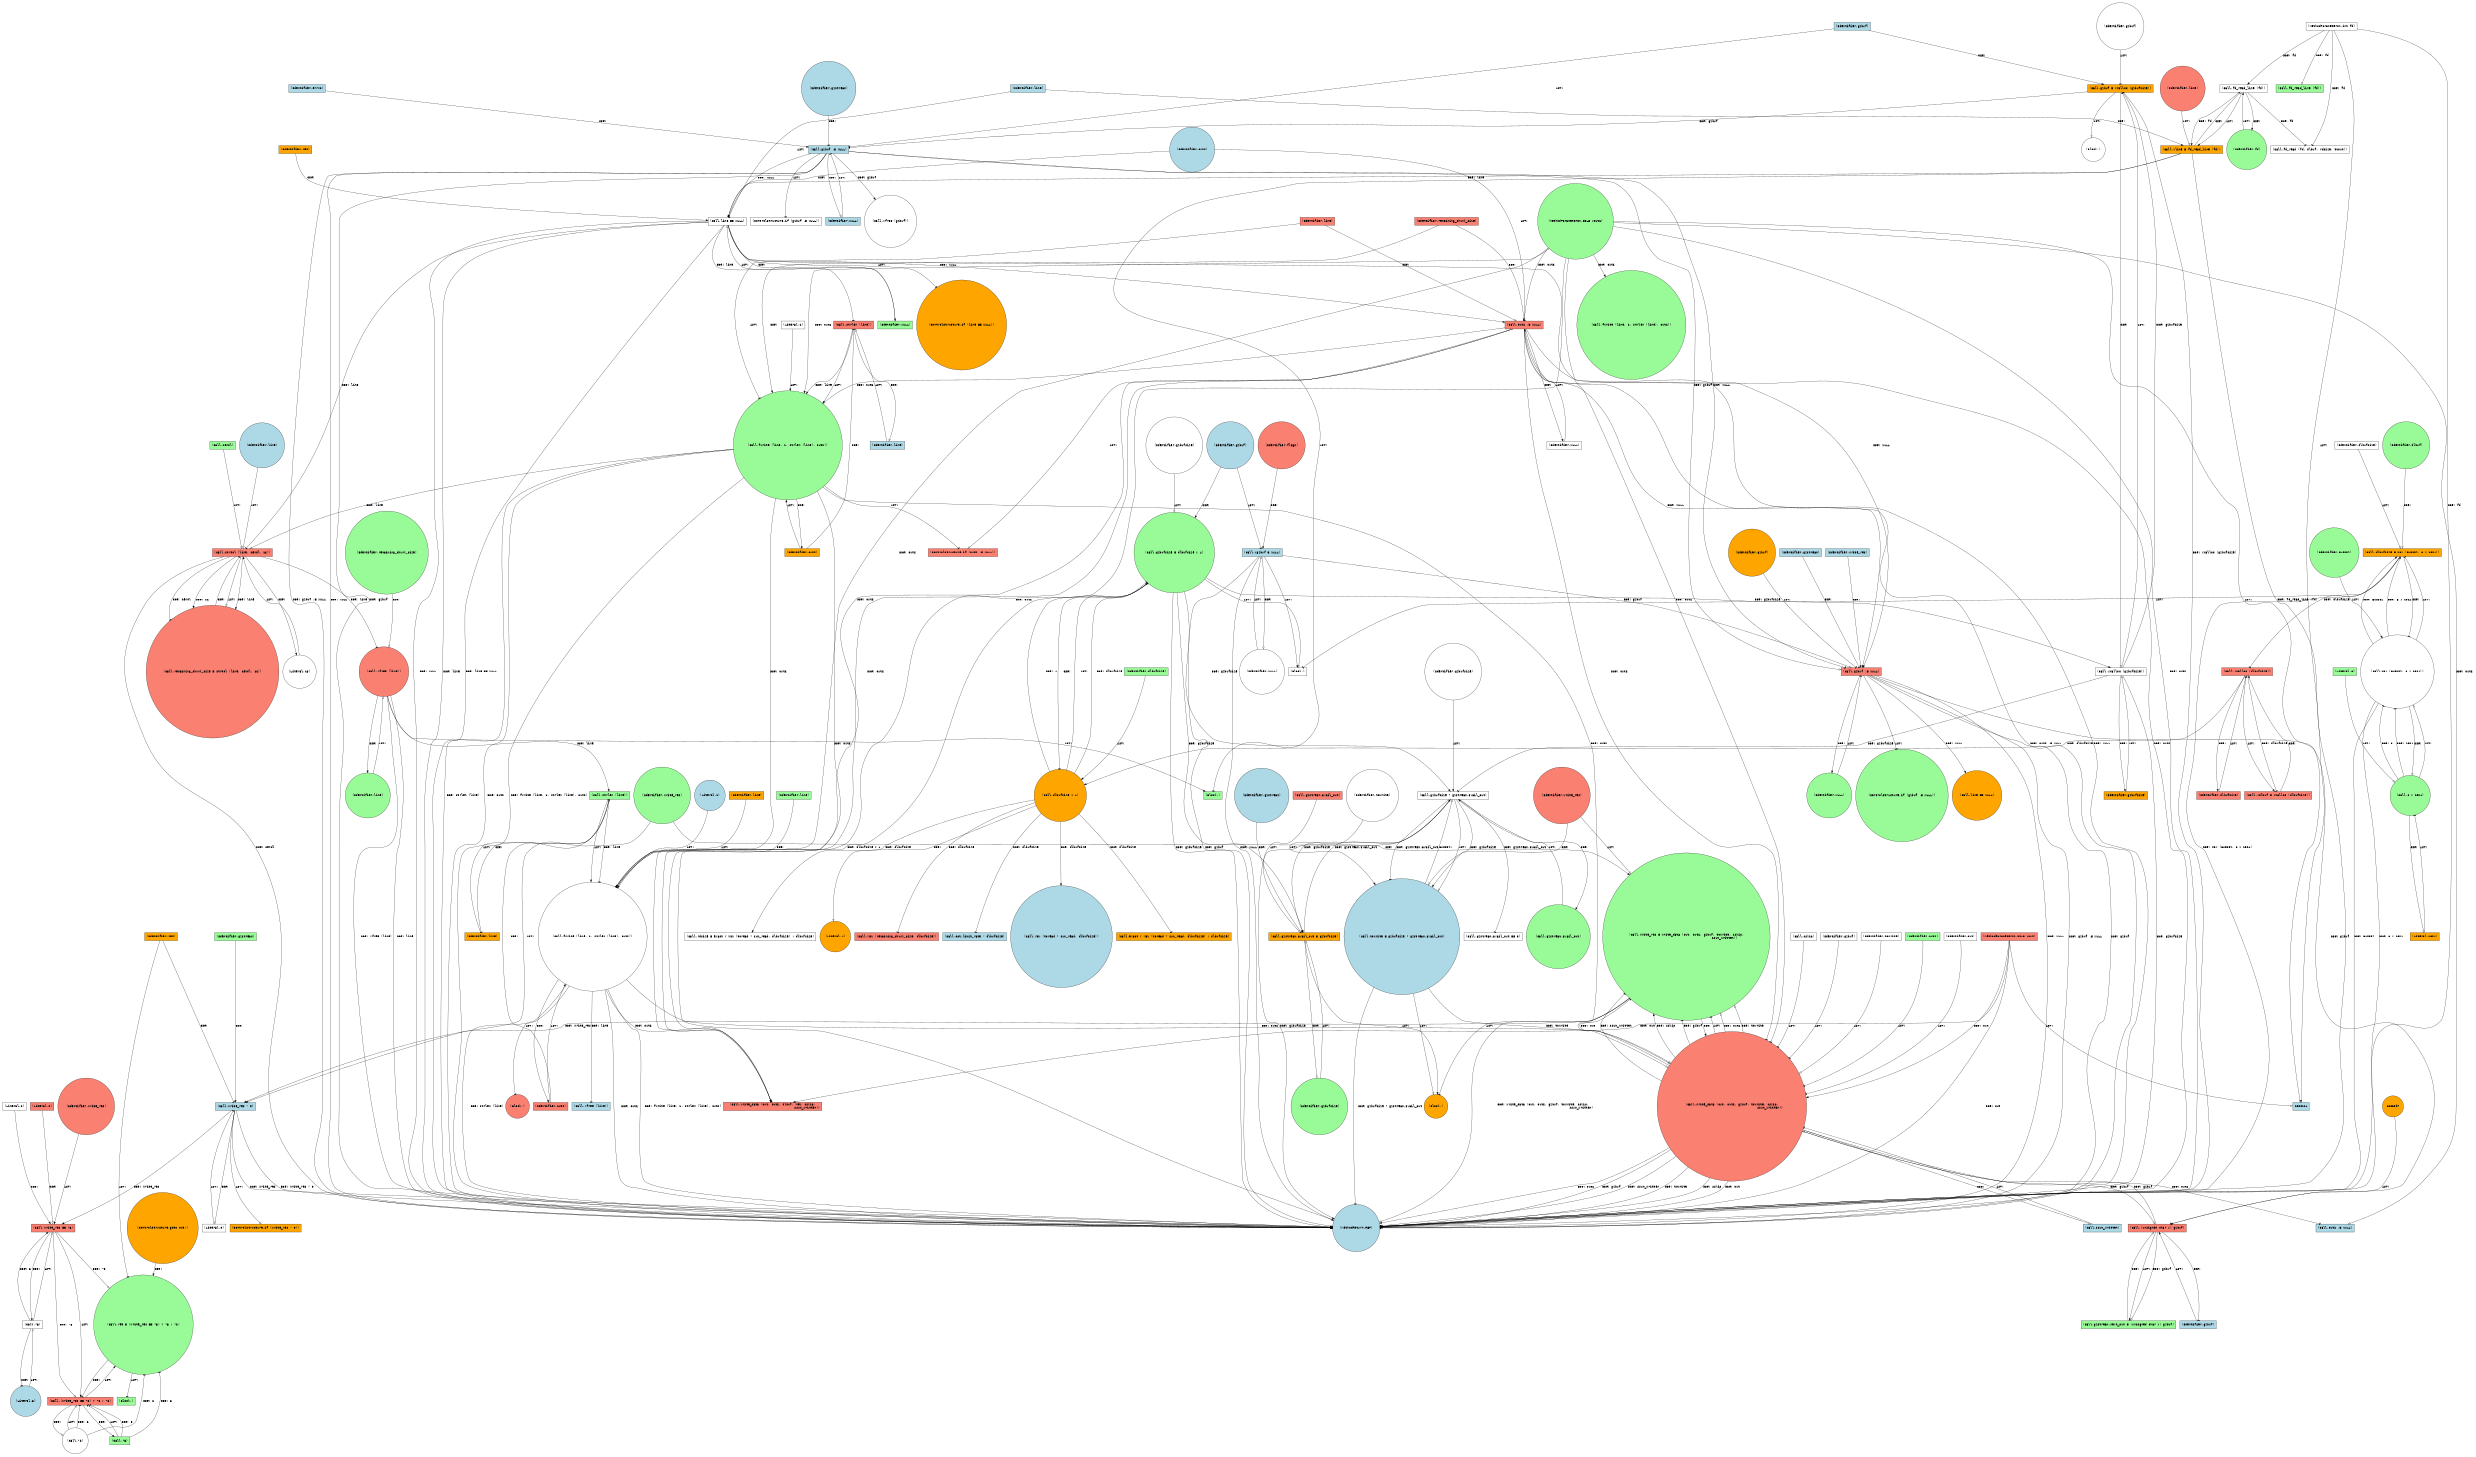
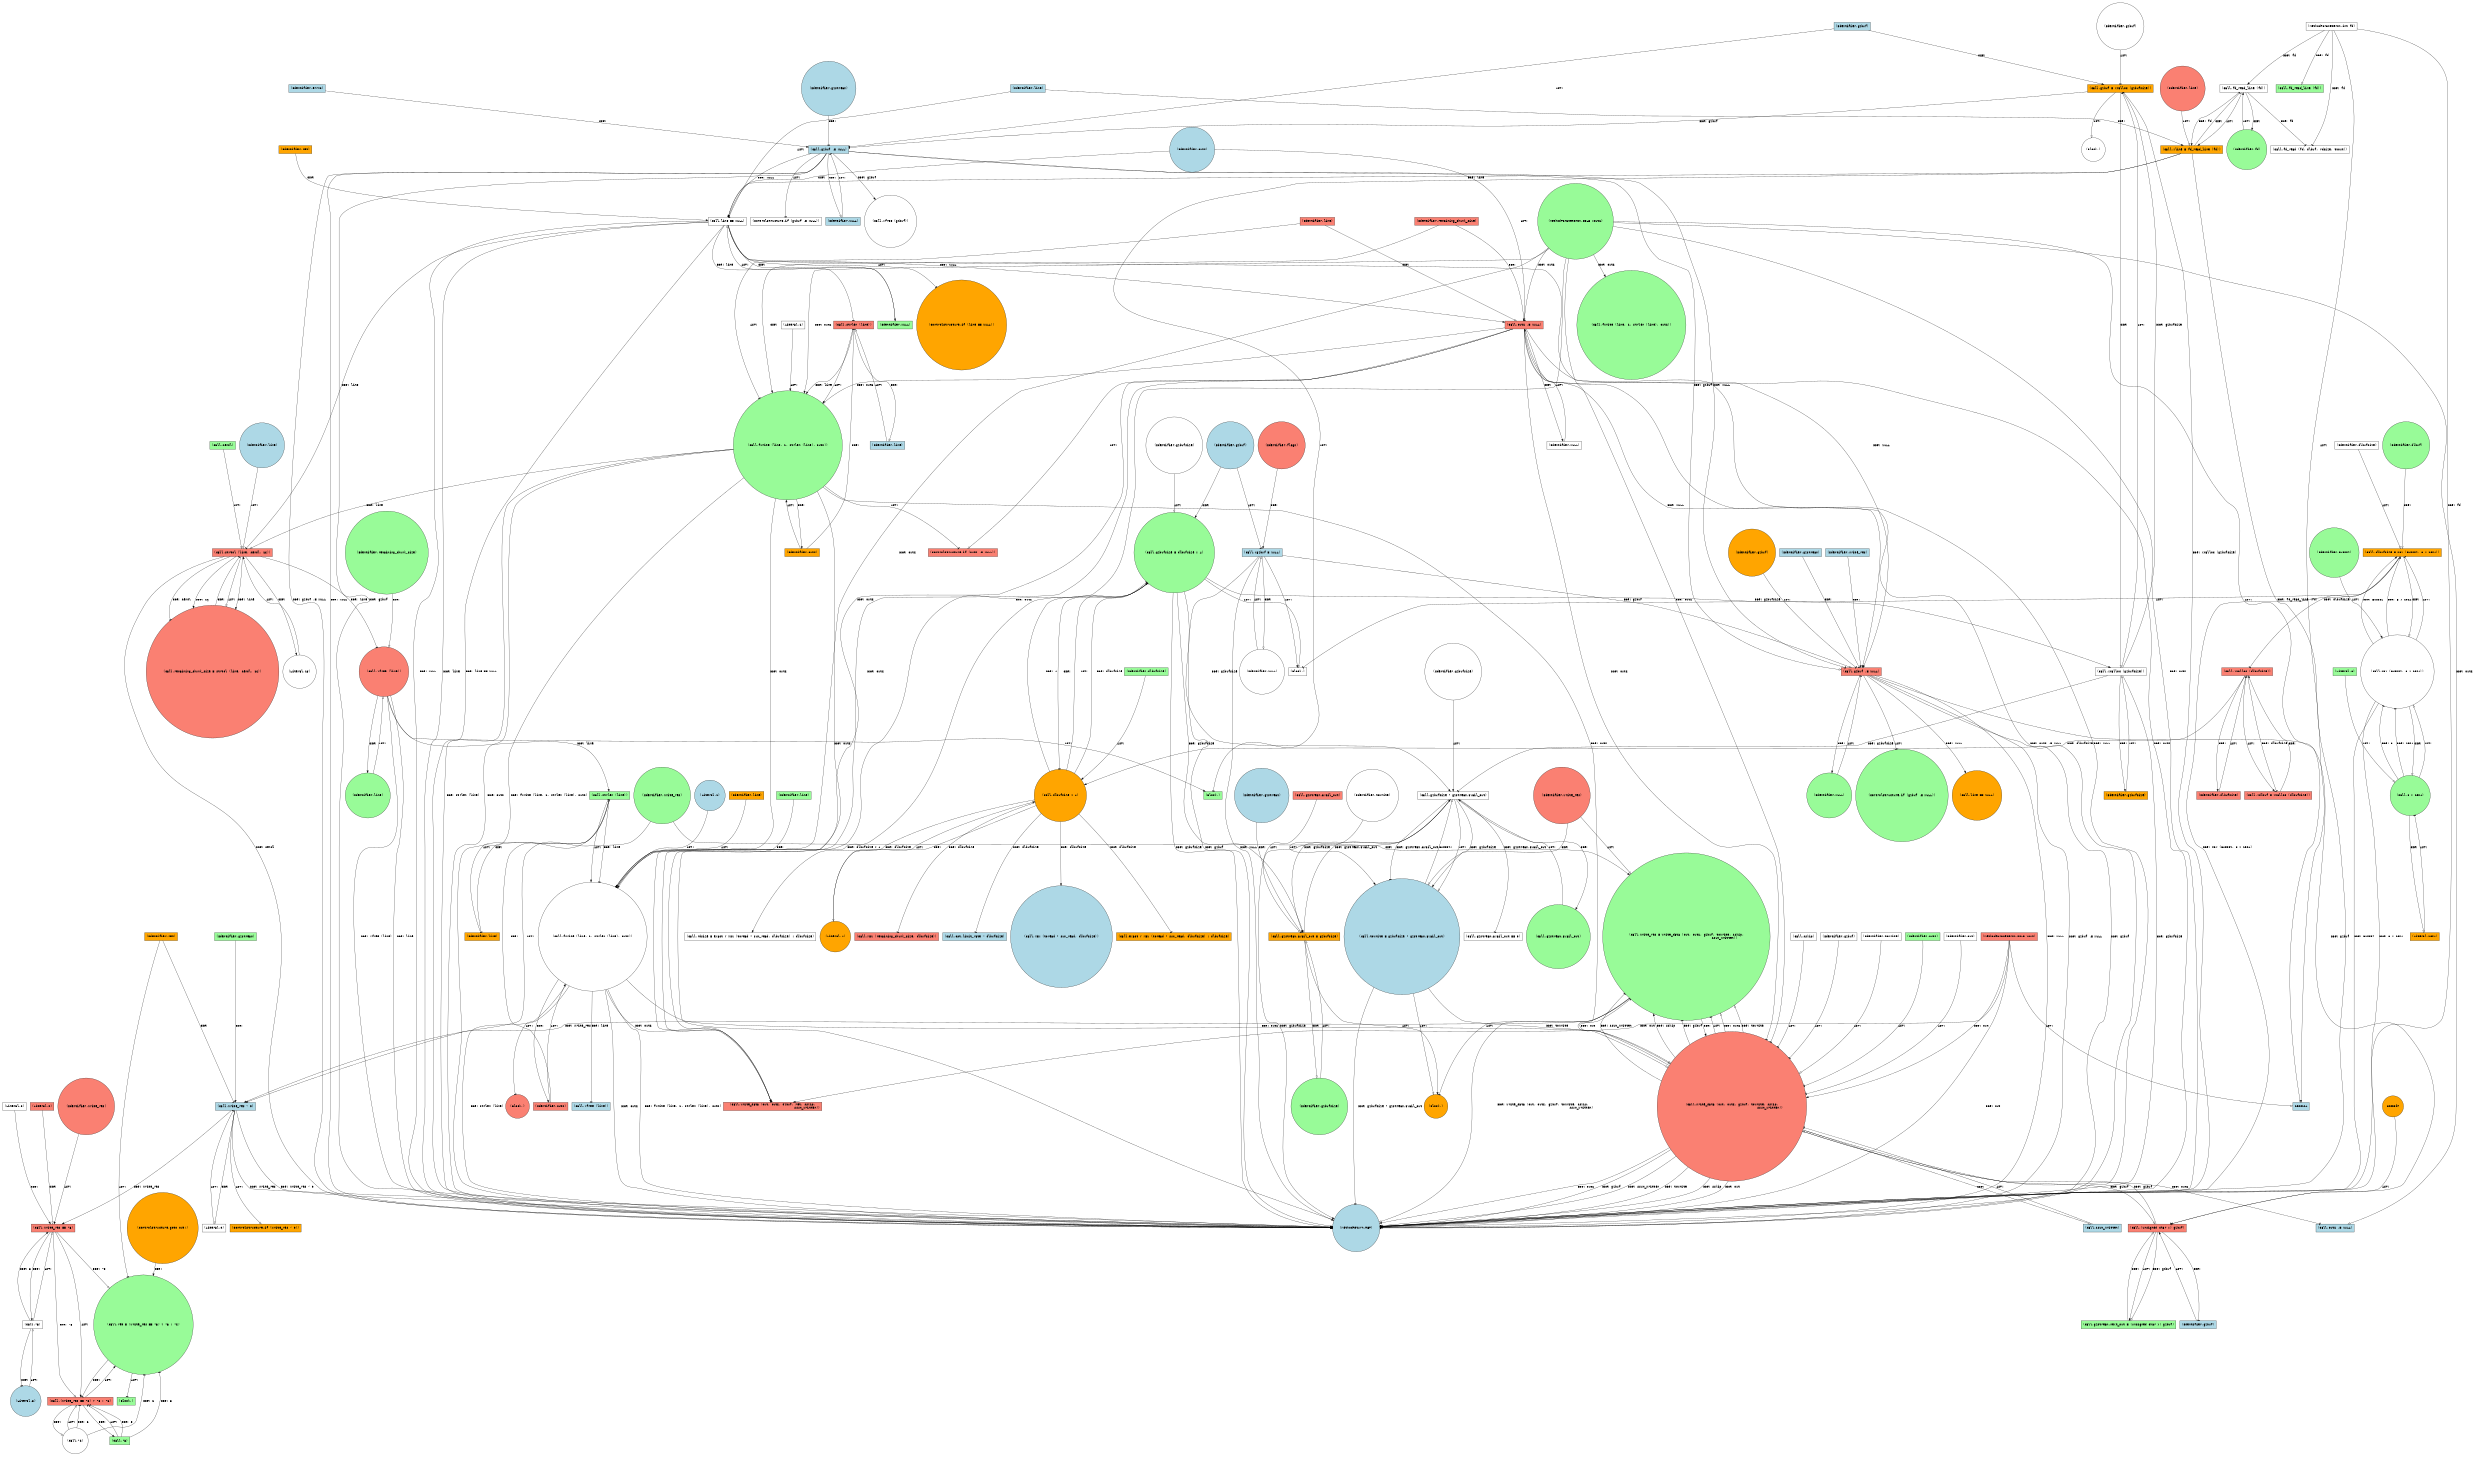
(2412, 595) -> (2412, 595)
none -> (916, 846)
